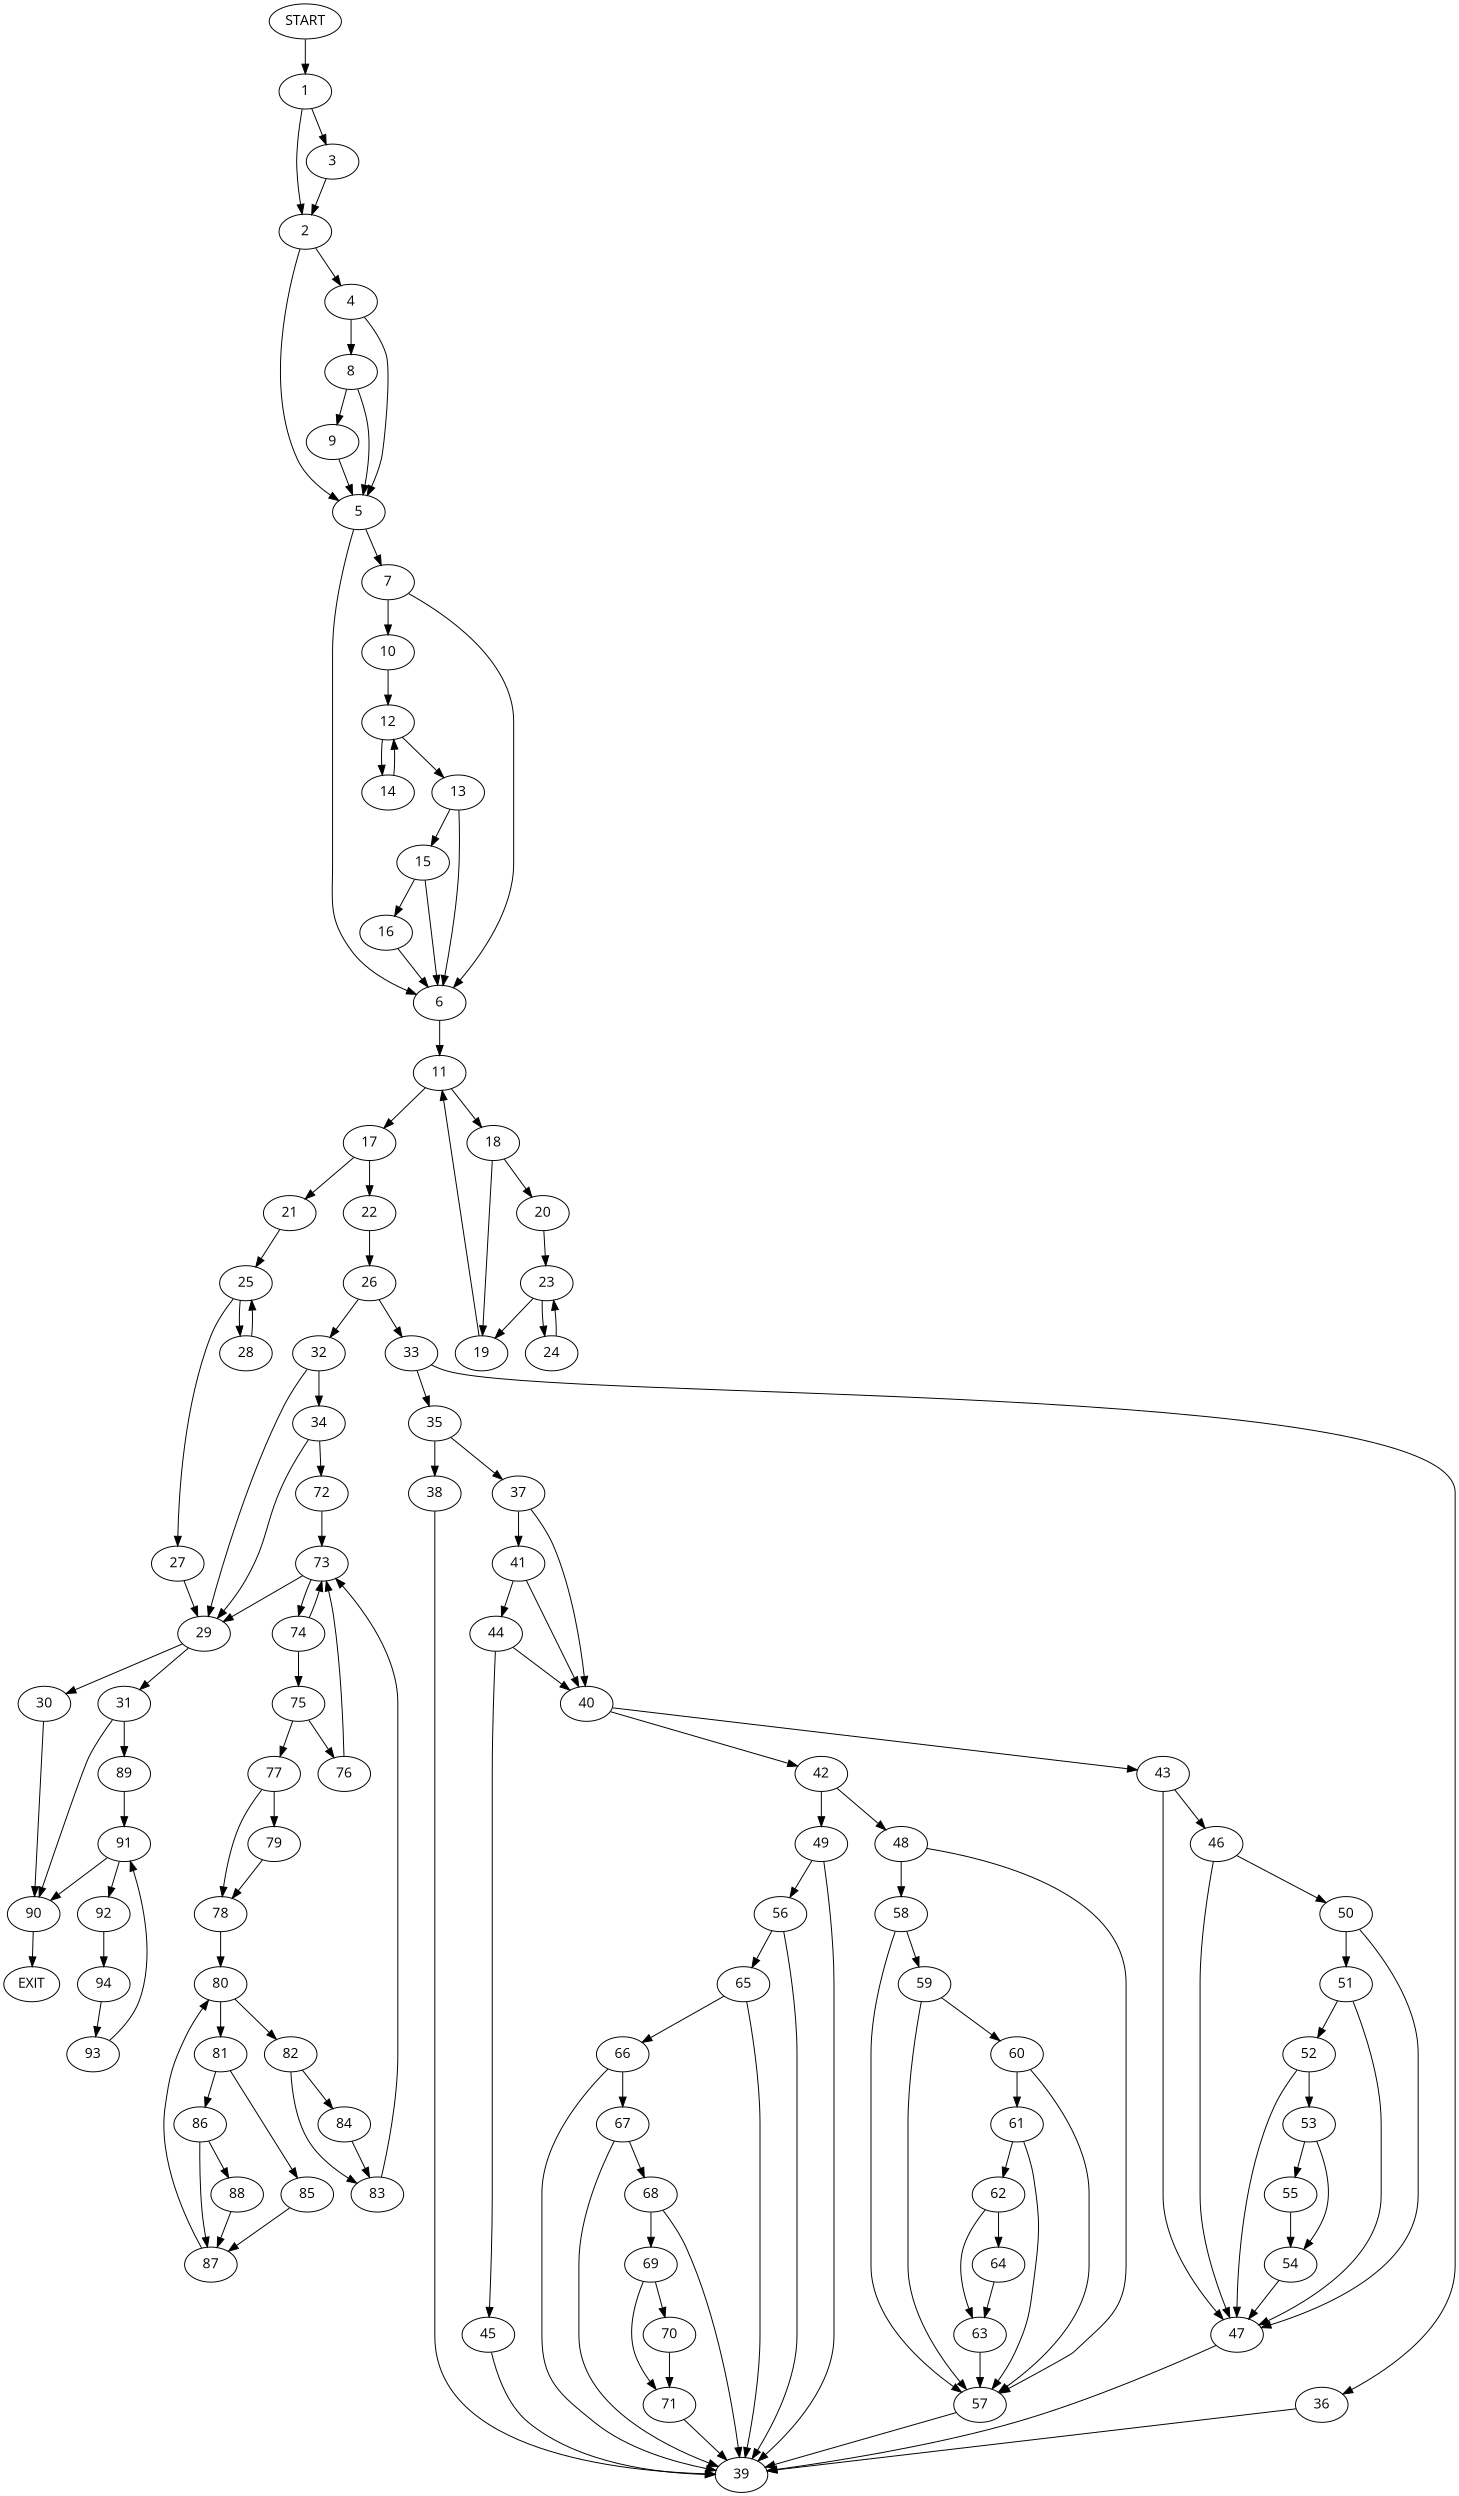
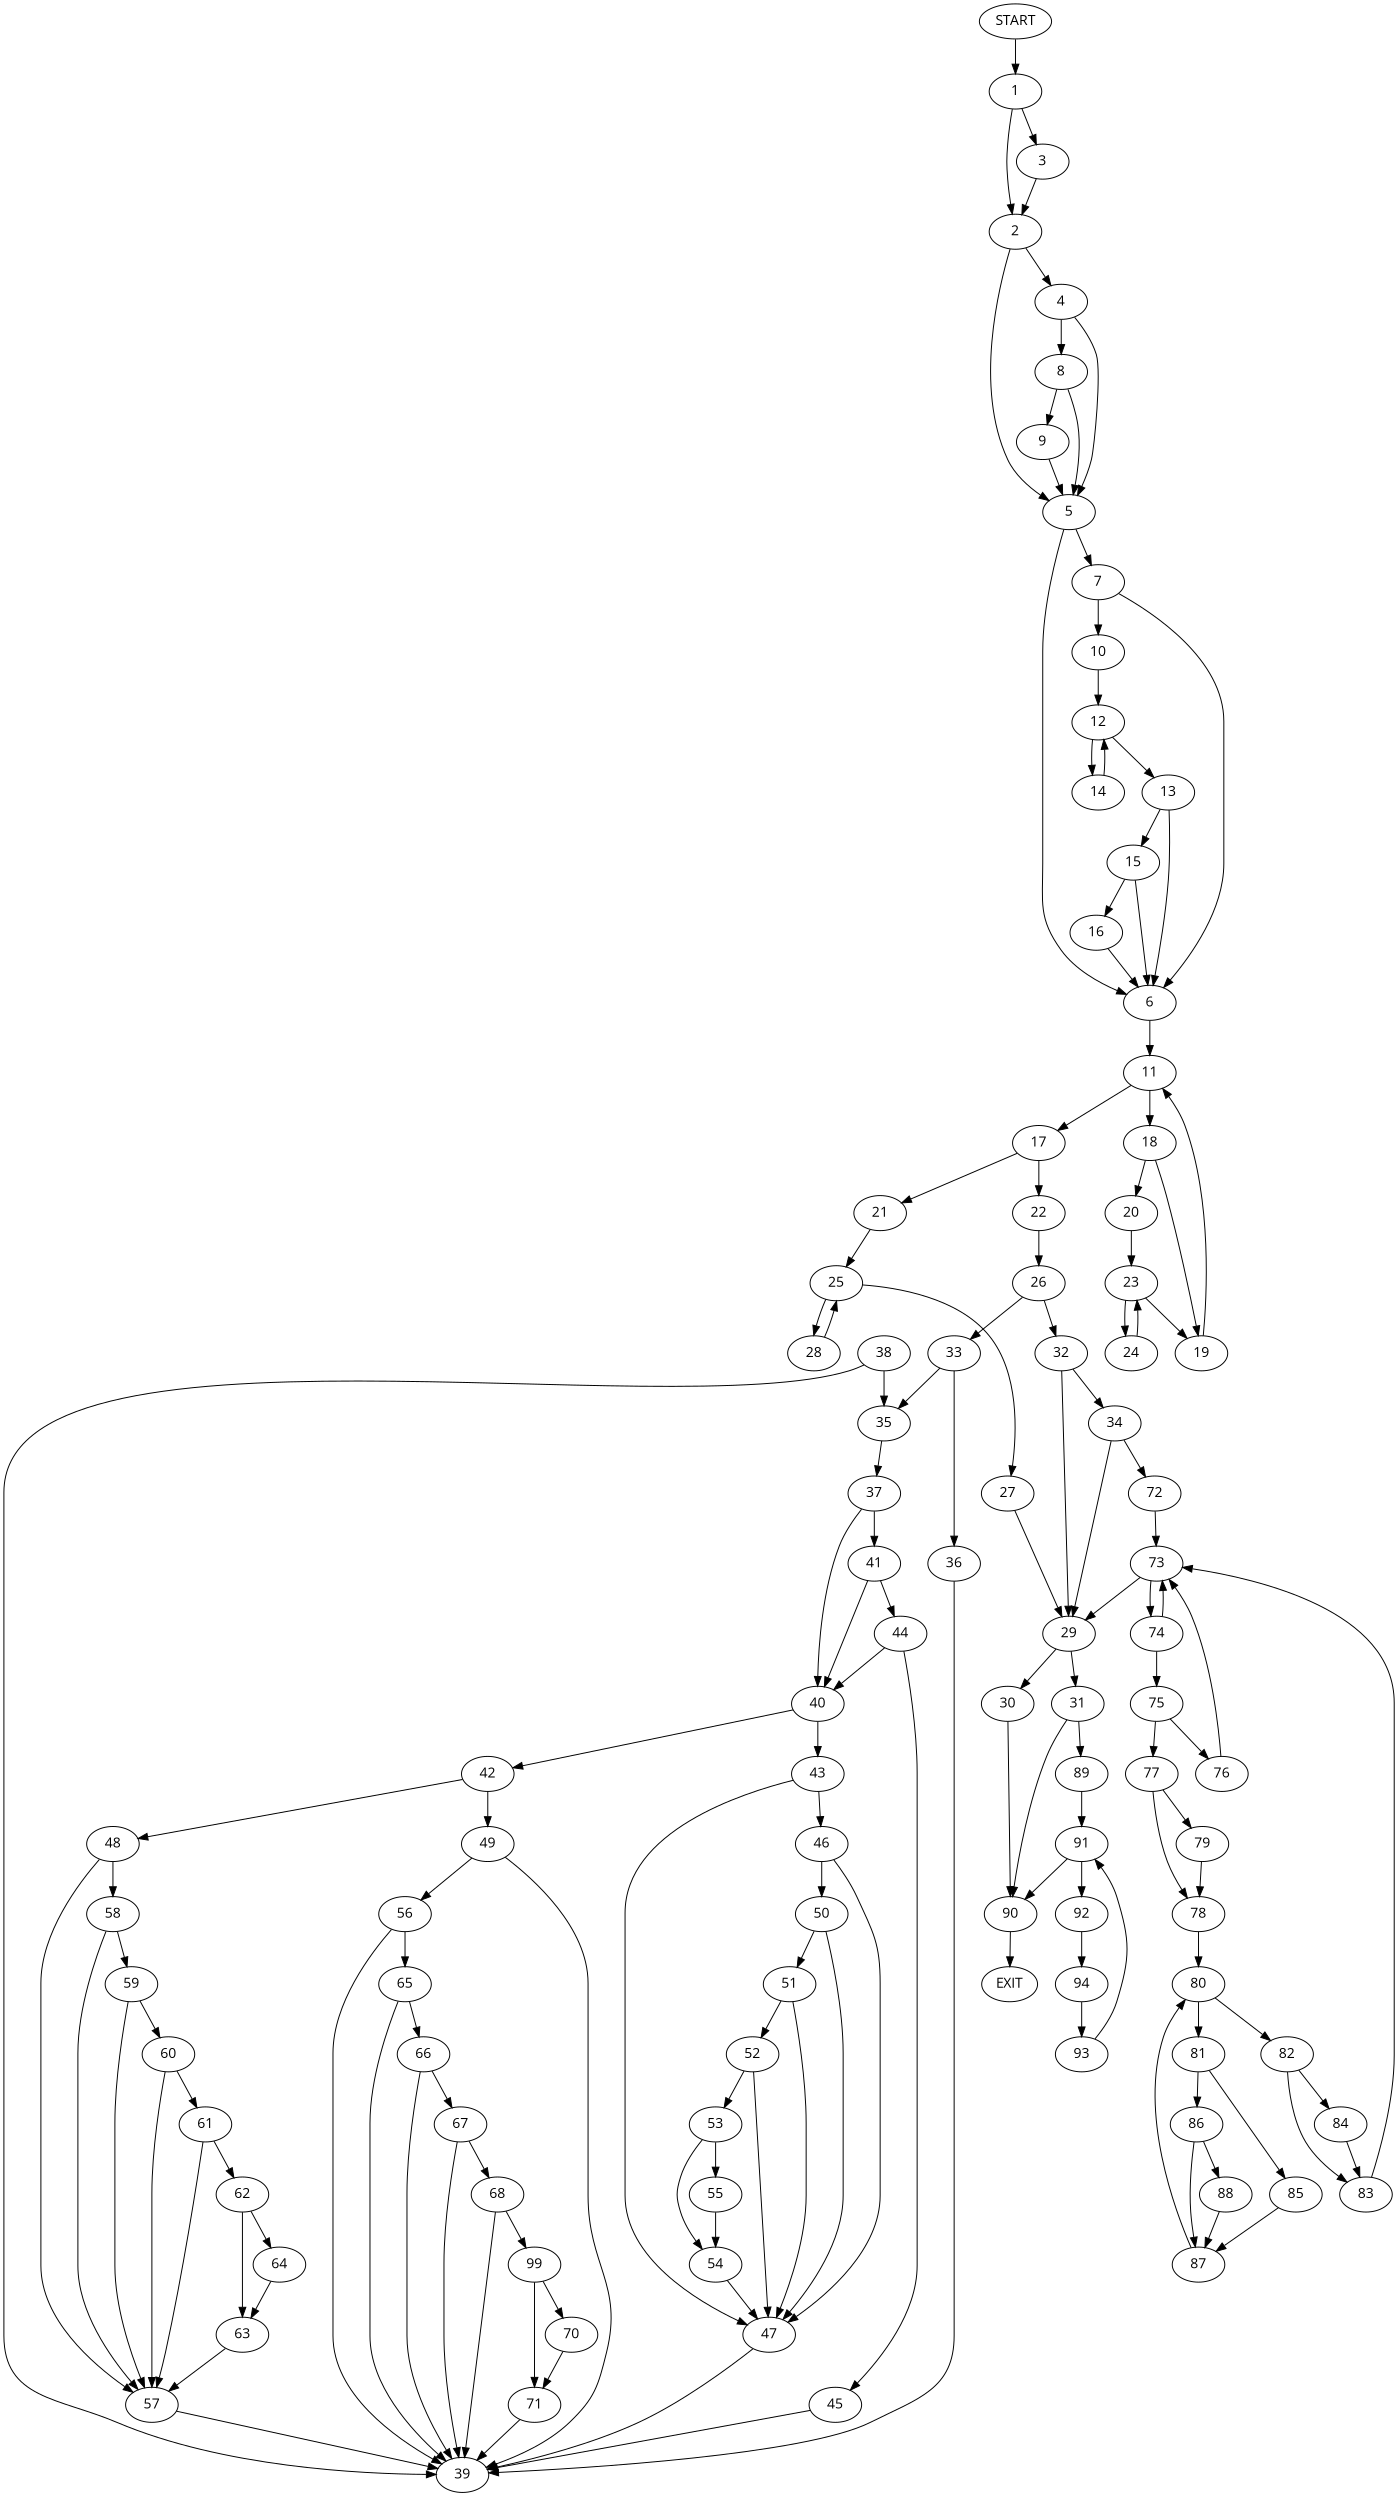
(435, 1454) -> (884, 1384)
(651, 2265) -> (535, 2265)
